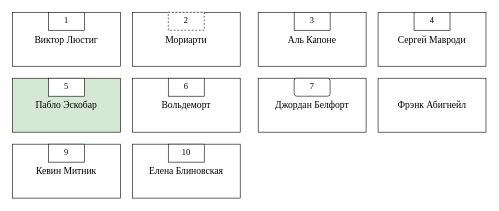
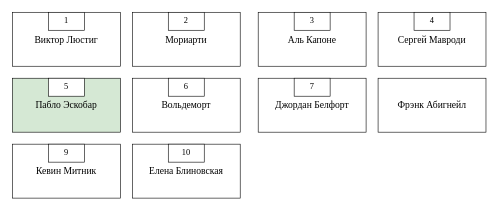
(186, 21) -> (186, 21)
(312, 87) -> (312, 87)
